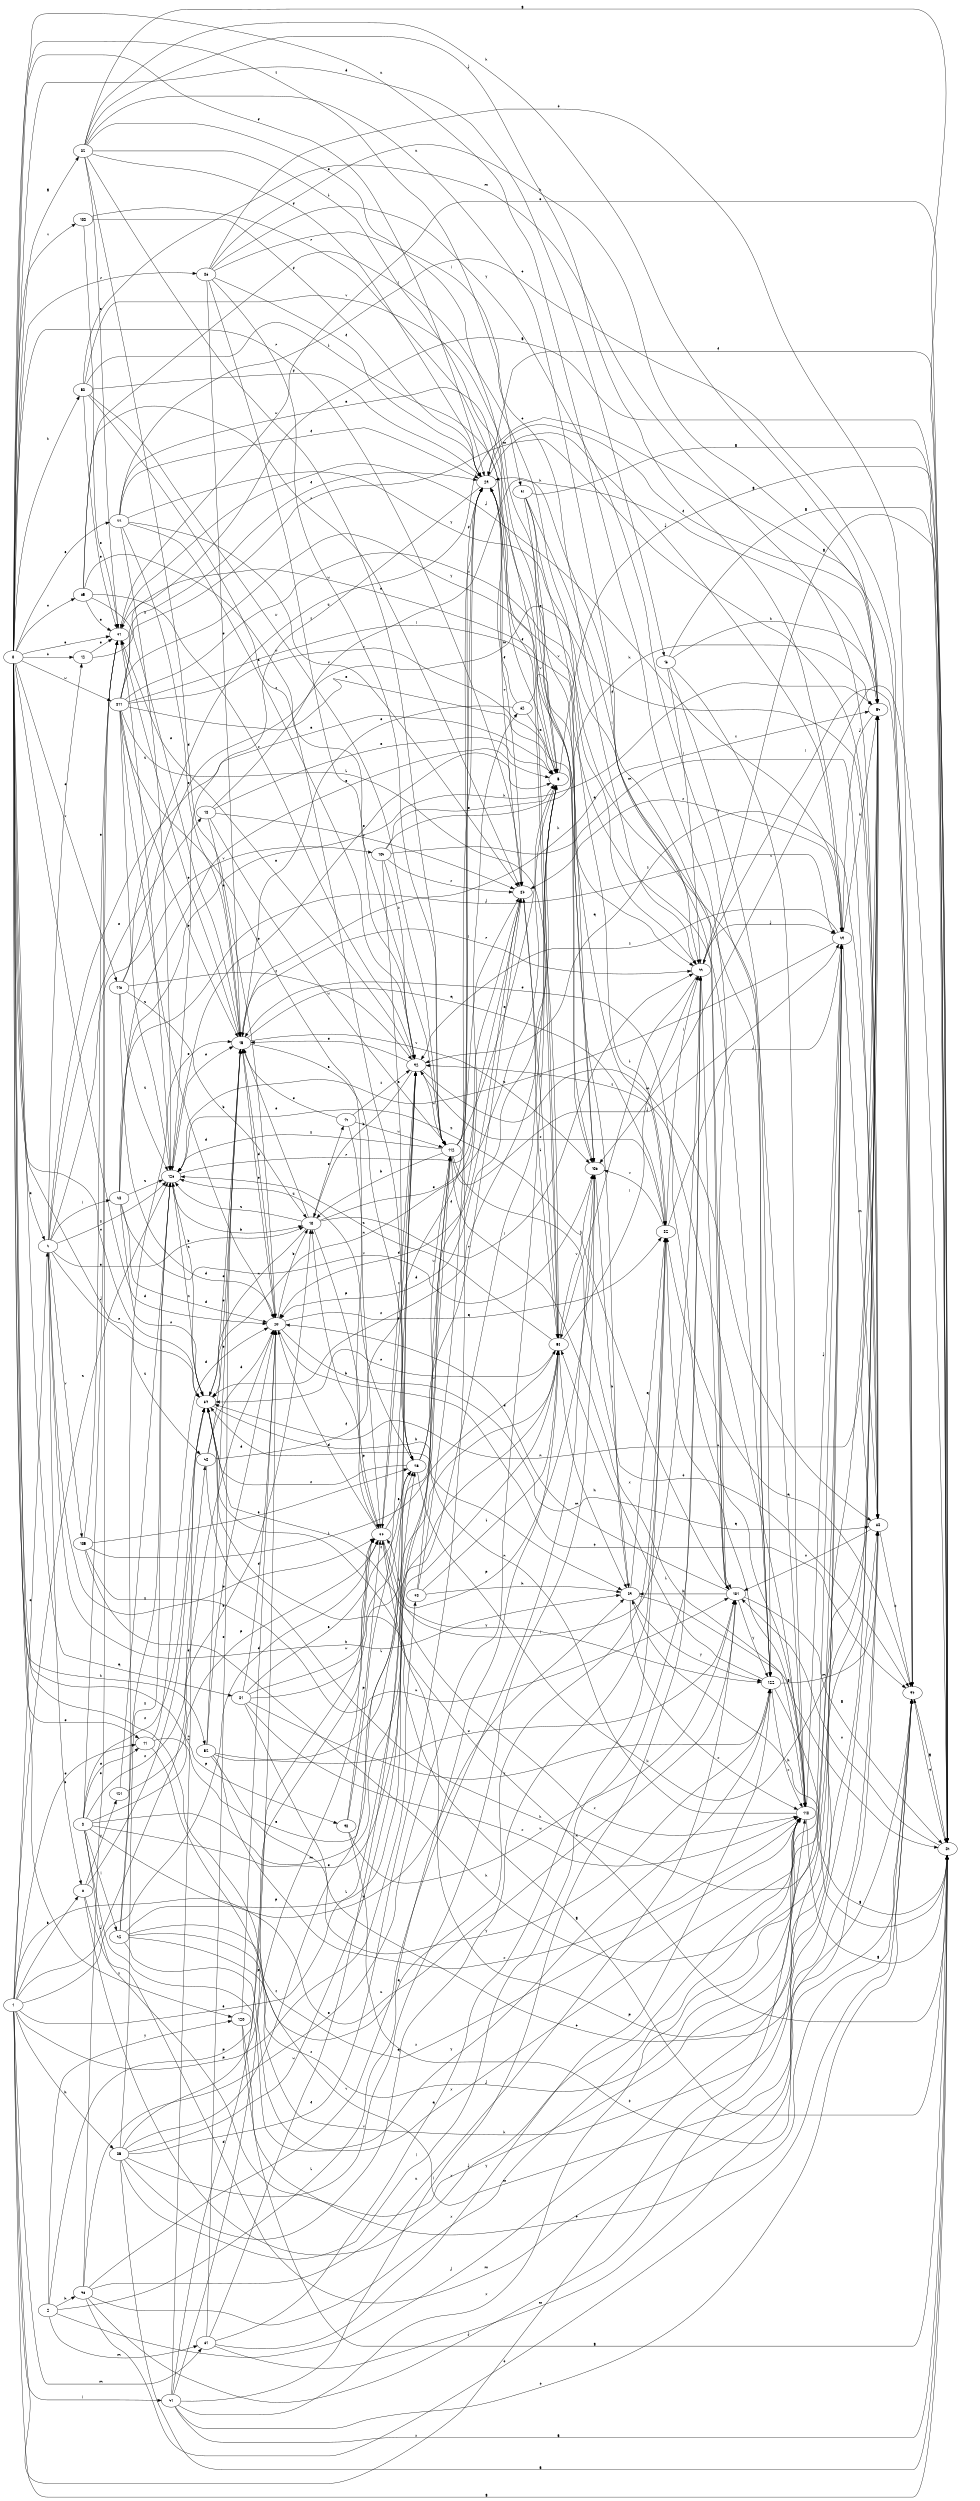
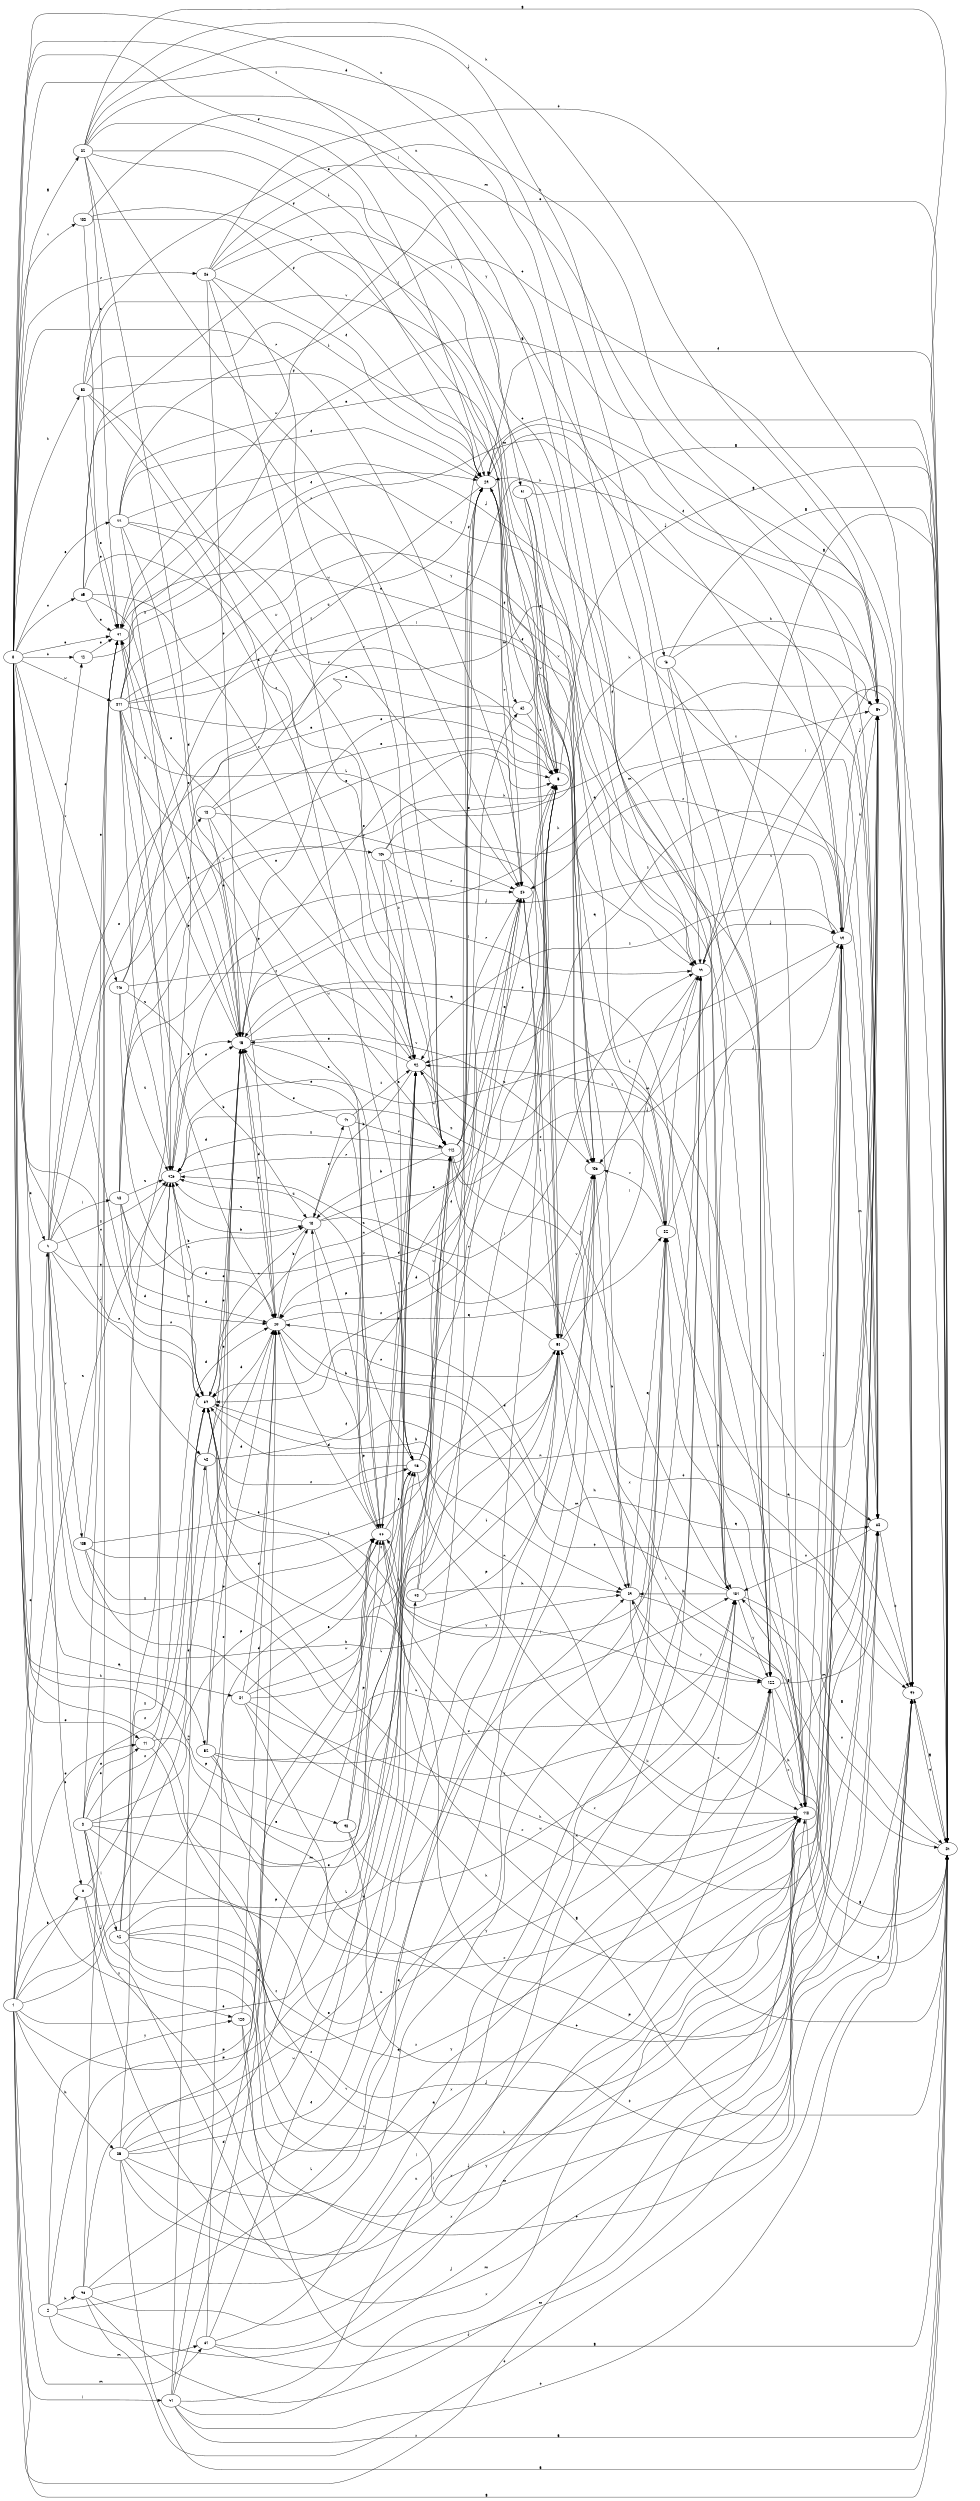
(498, 598) -> (505, 626)
(609, 719) -> (534, 376)
(399, 1131) -> (399, 1131)
(278, 1139) -> (365, 1364)
(171, 1176) -> (171, 1176)
(119, 1794) -> none
